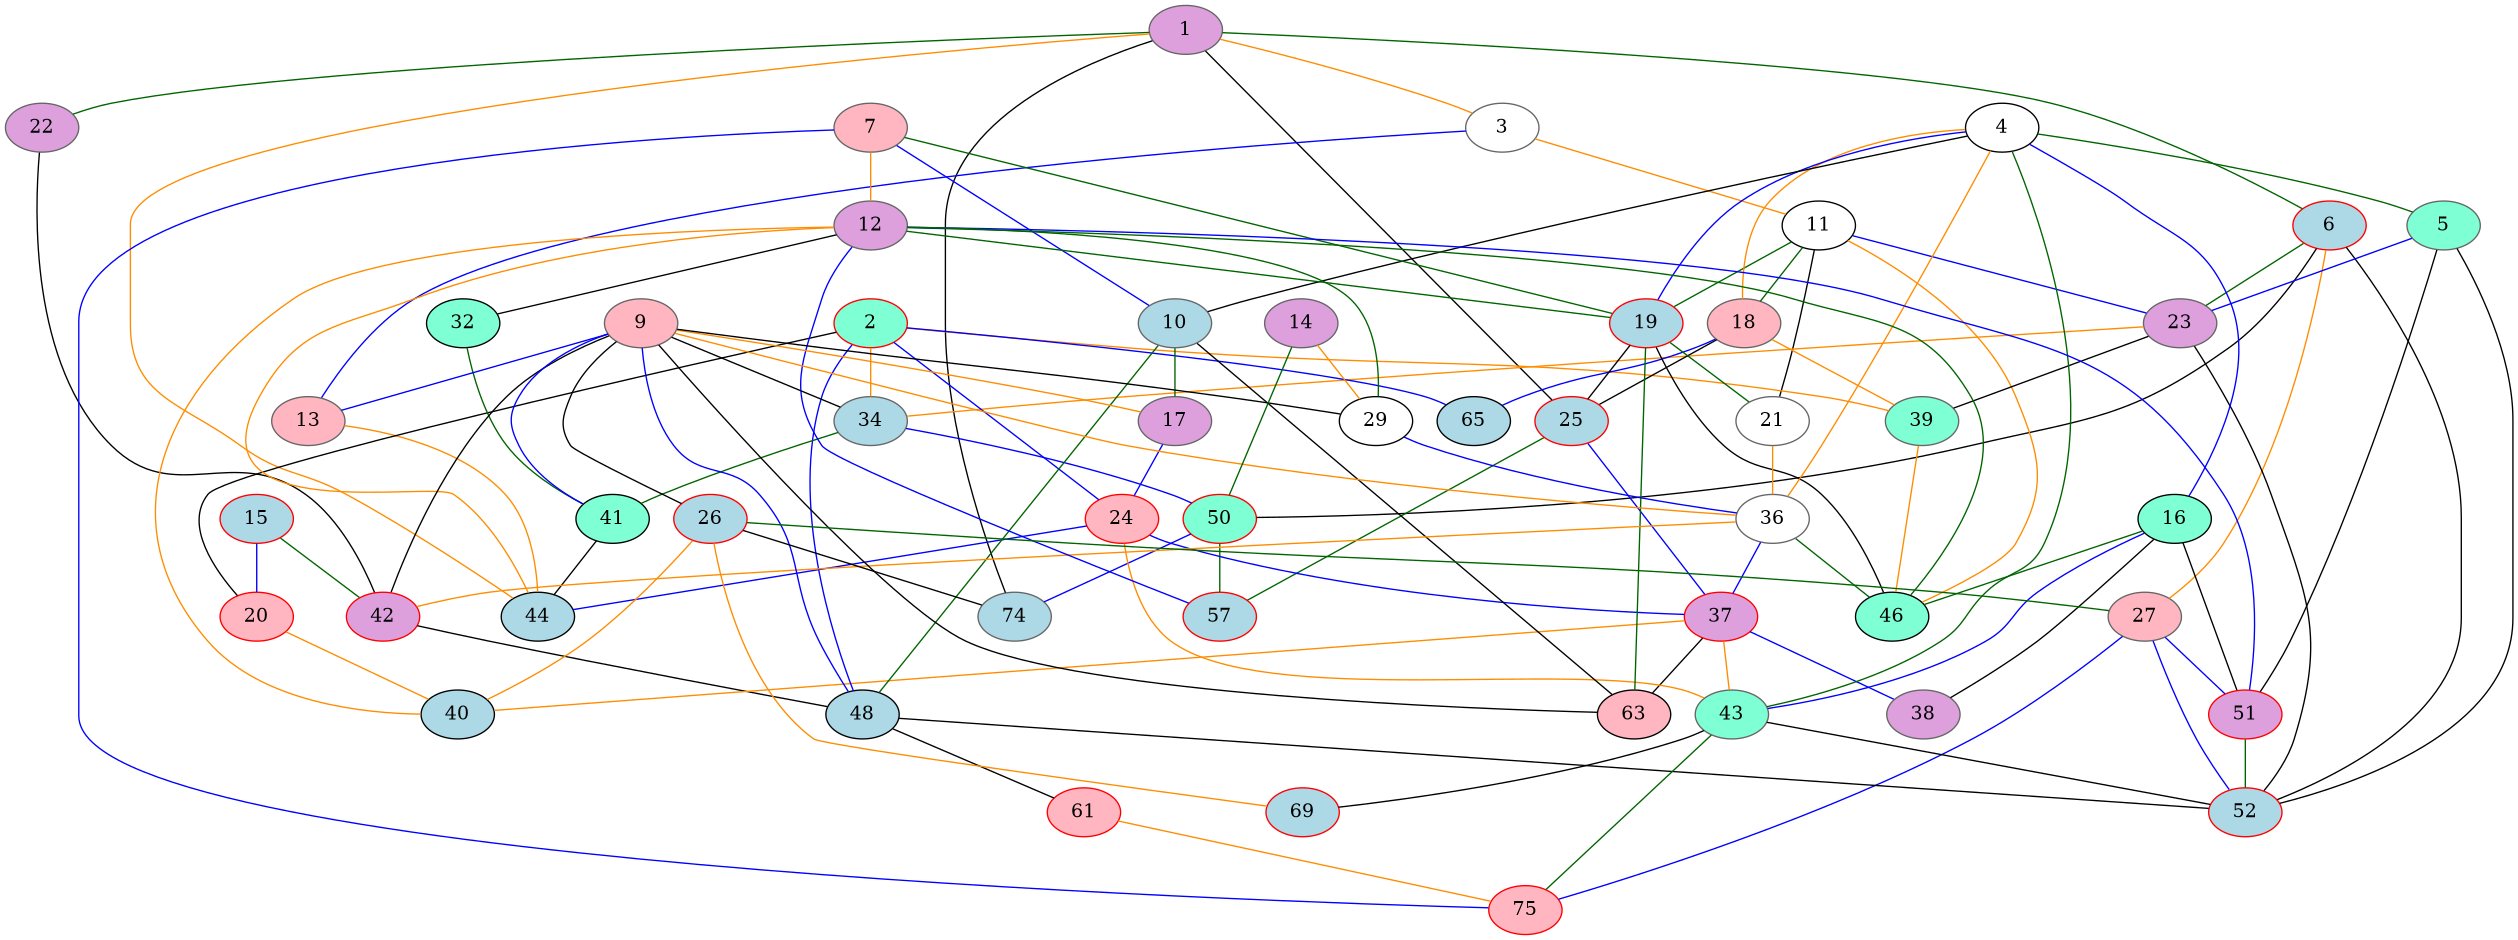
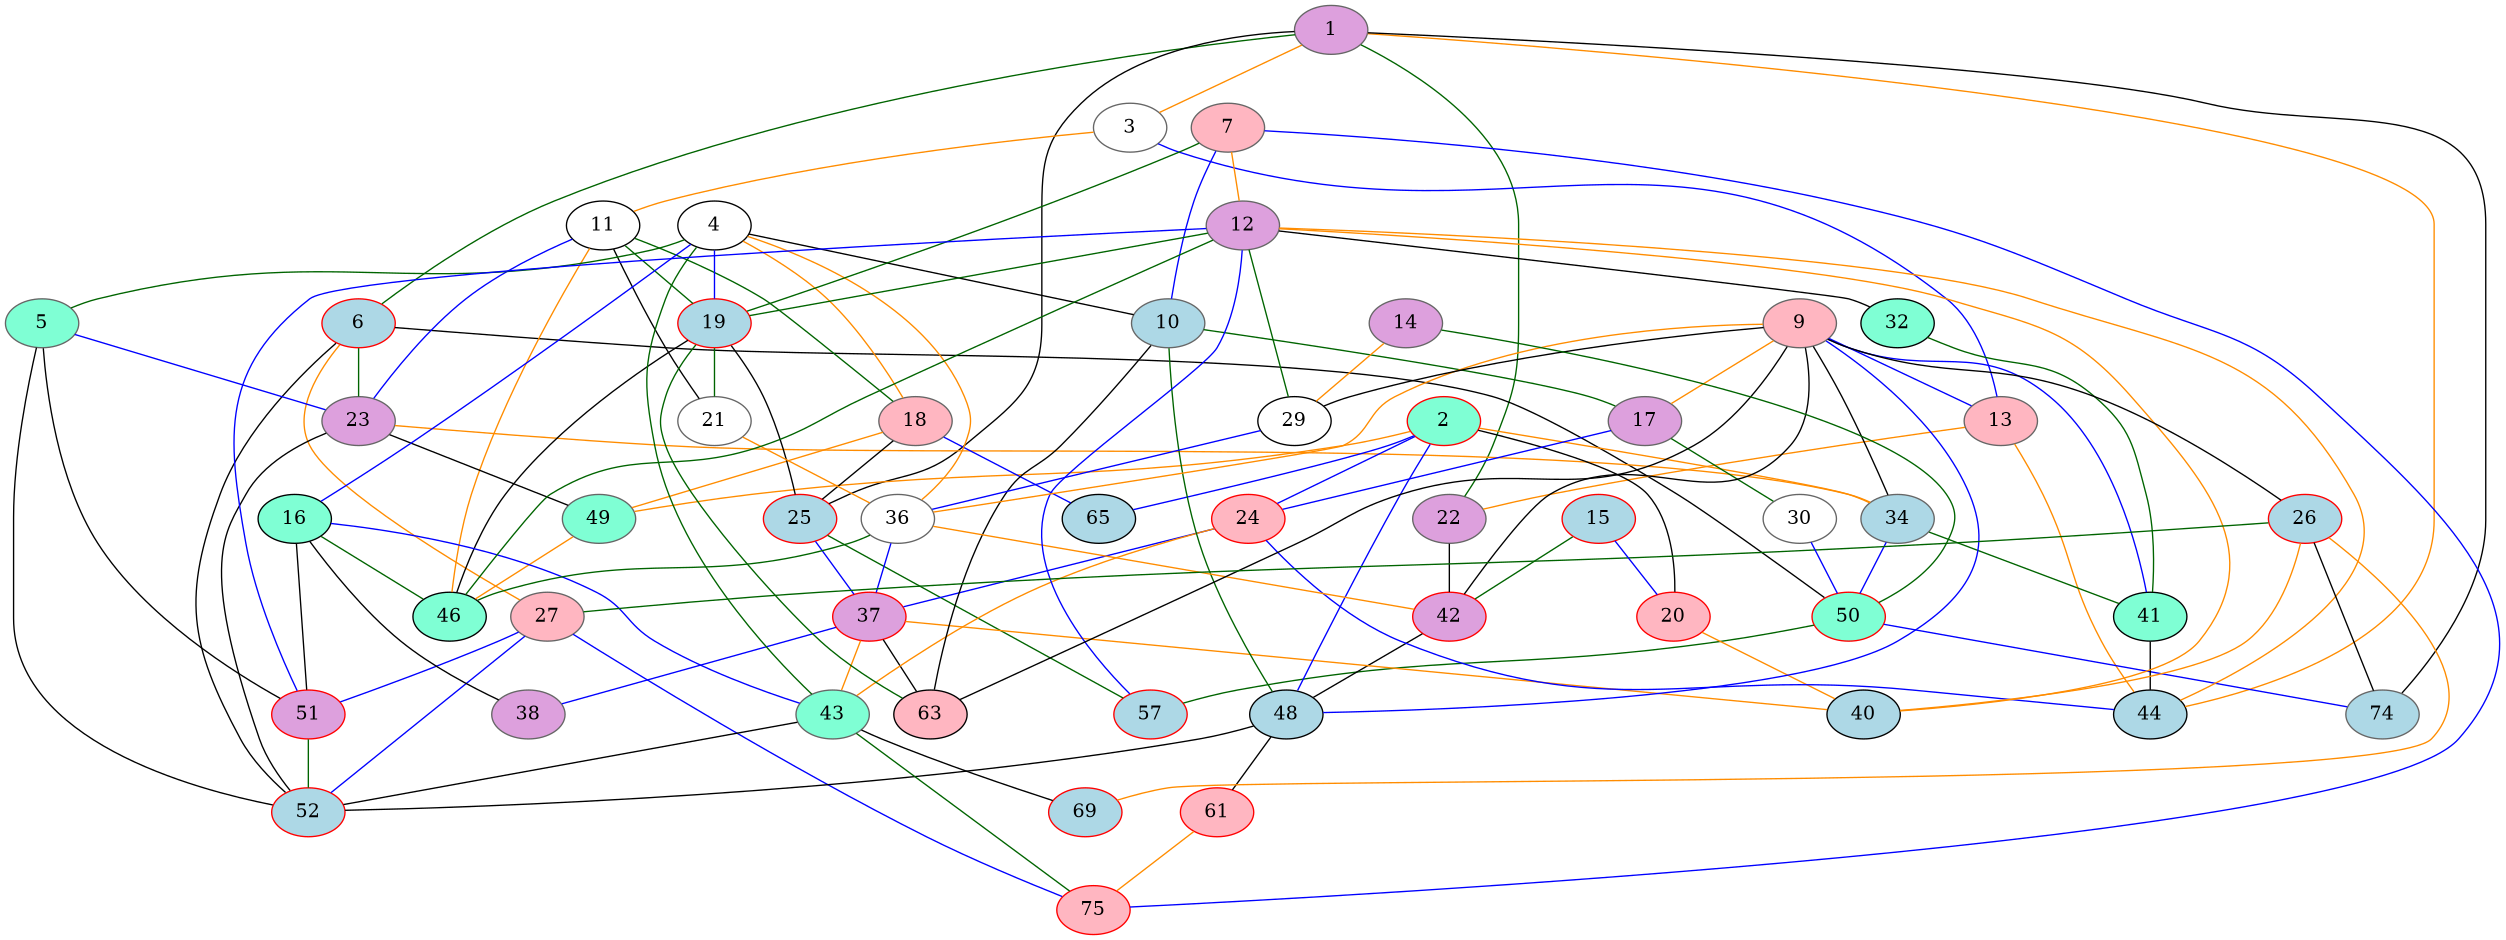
(1922, 421) -> (599, 519)
none -> (1735, 462)
none -> (1800, 519)
